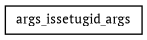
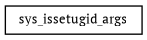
(74, 20) -> (74, 20)
